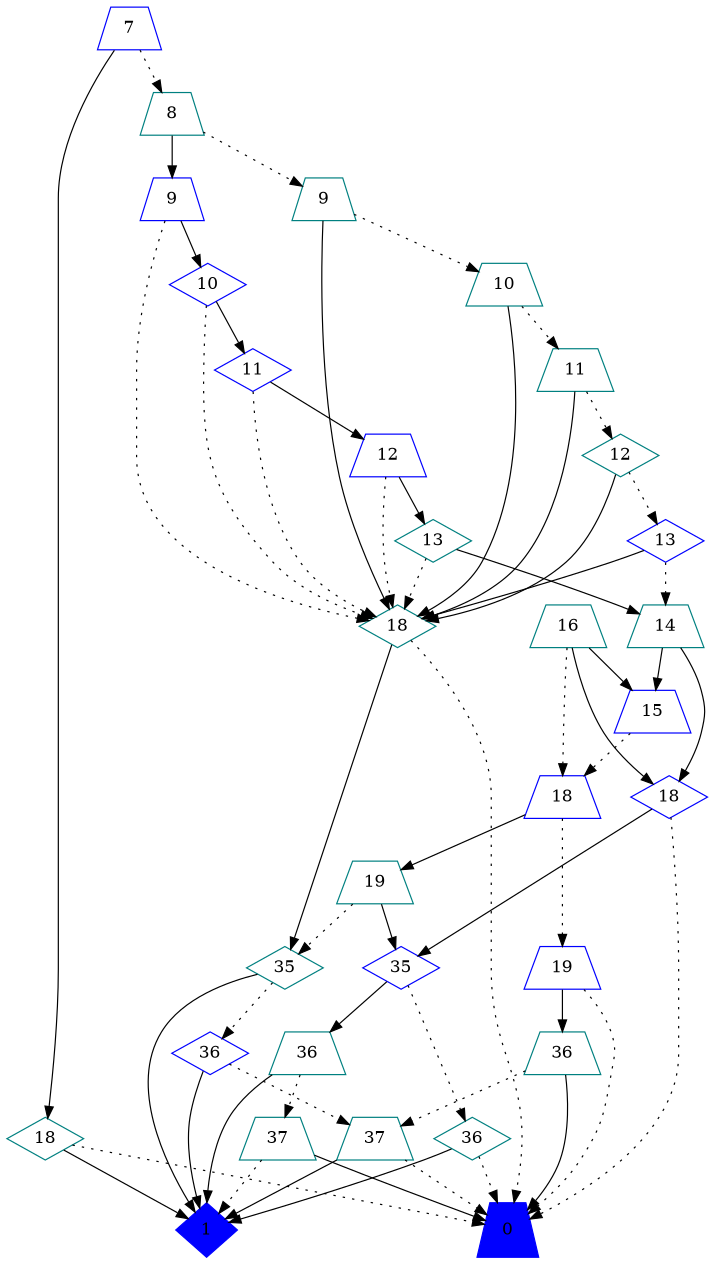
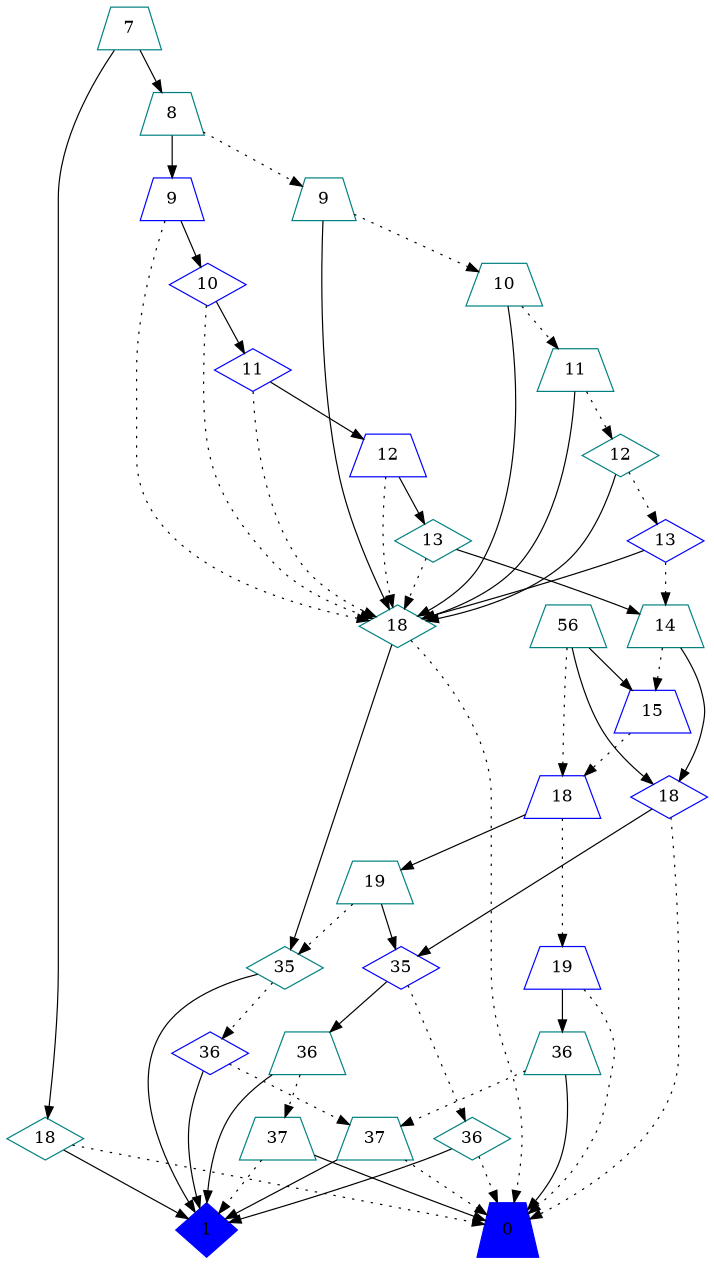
(129, 28) -> (129, 28)
(148, 66) -> (148, 66)
(568, 626) -> (568, 626)
(660, 663) -> (660, 663)
